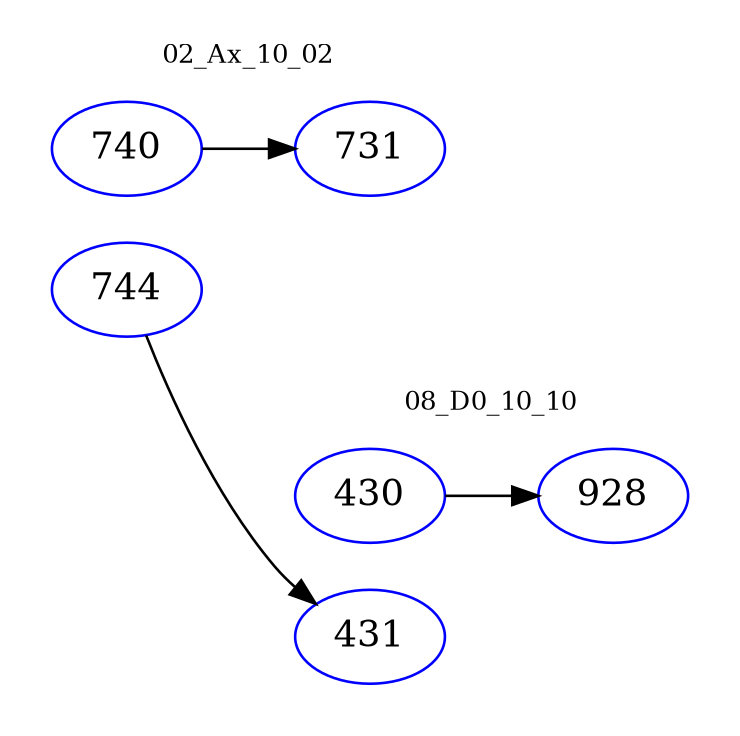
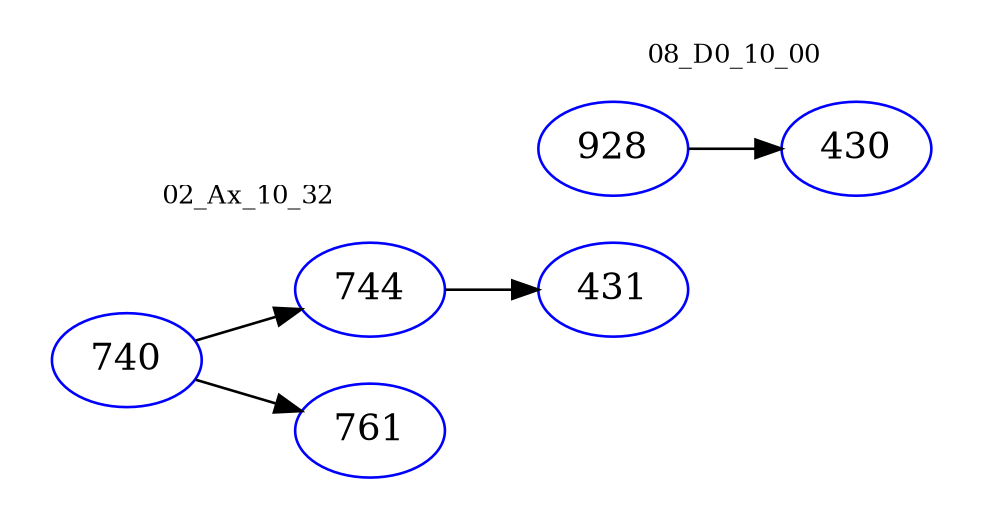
(248, 56) -> (248, 197)
(370, 149) -> (370, 431)
none -> (236, 329)
(492, 403) -> (735, 56)
(479, 496) -> (722, 149)
